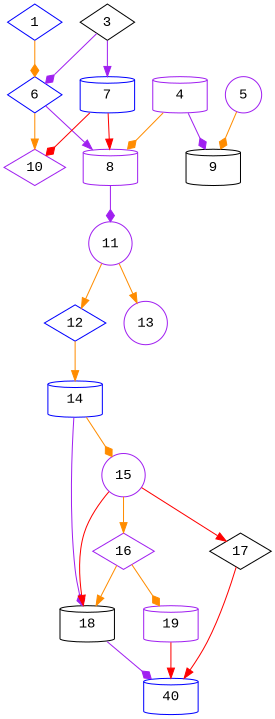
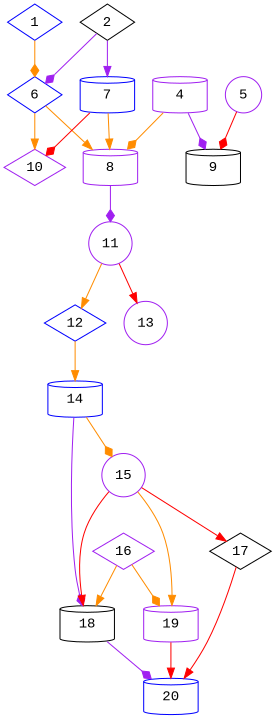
(107, 22) -> (107, 22)
(65, 124) -> (65, 124)
(231, 125) -> (231, 125)
(109, 126) -> (109, 126)
(126, 279) -> (126, 279)
(124, 510) -> (165, 540)
(171, 696) -> (171, 696)
